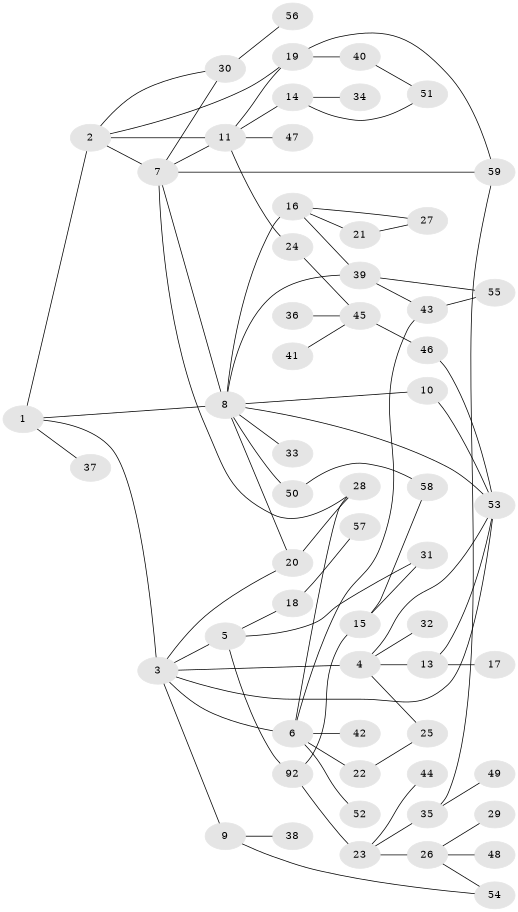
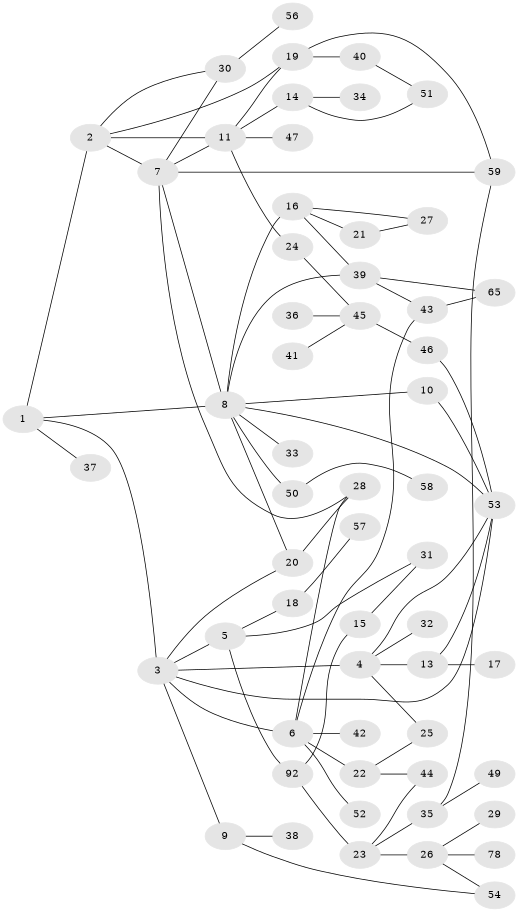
(495, 293) -> (495, 293)
(398, 558) -> none
none -> (394, 774)
(495, 855) -> (495, 855)
